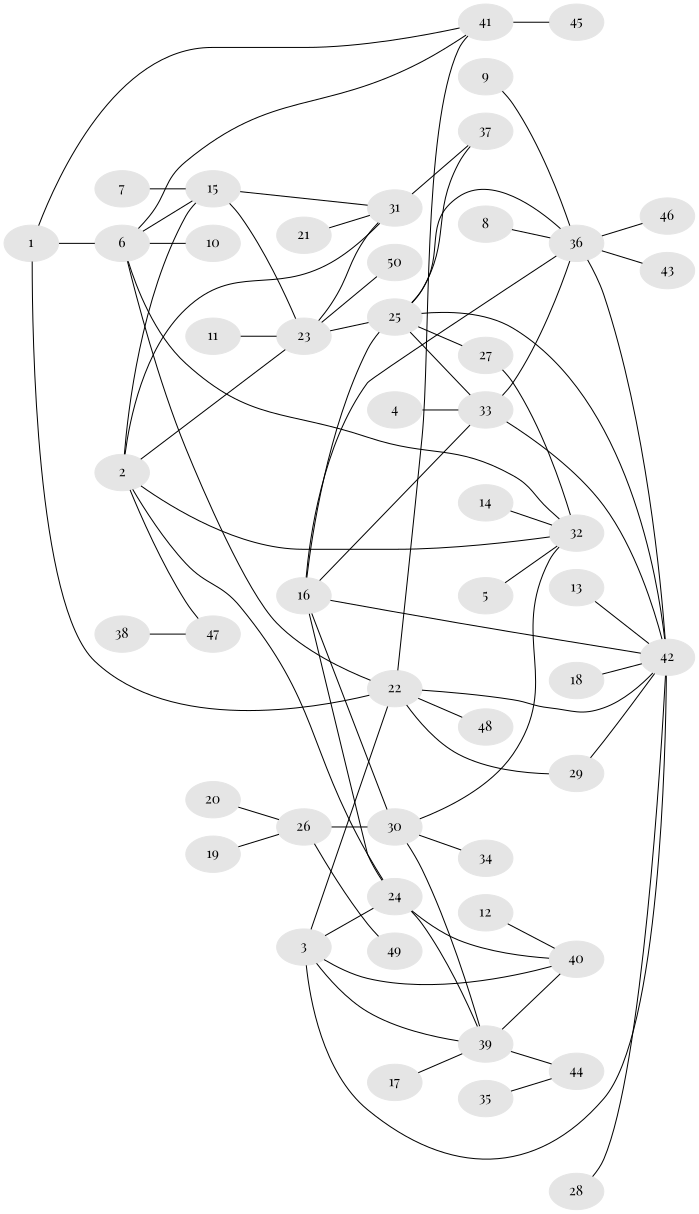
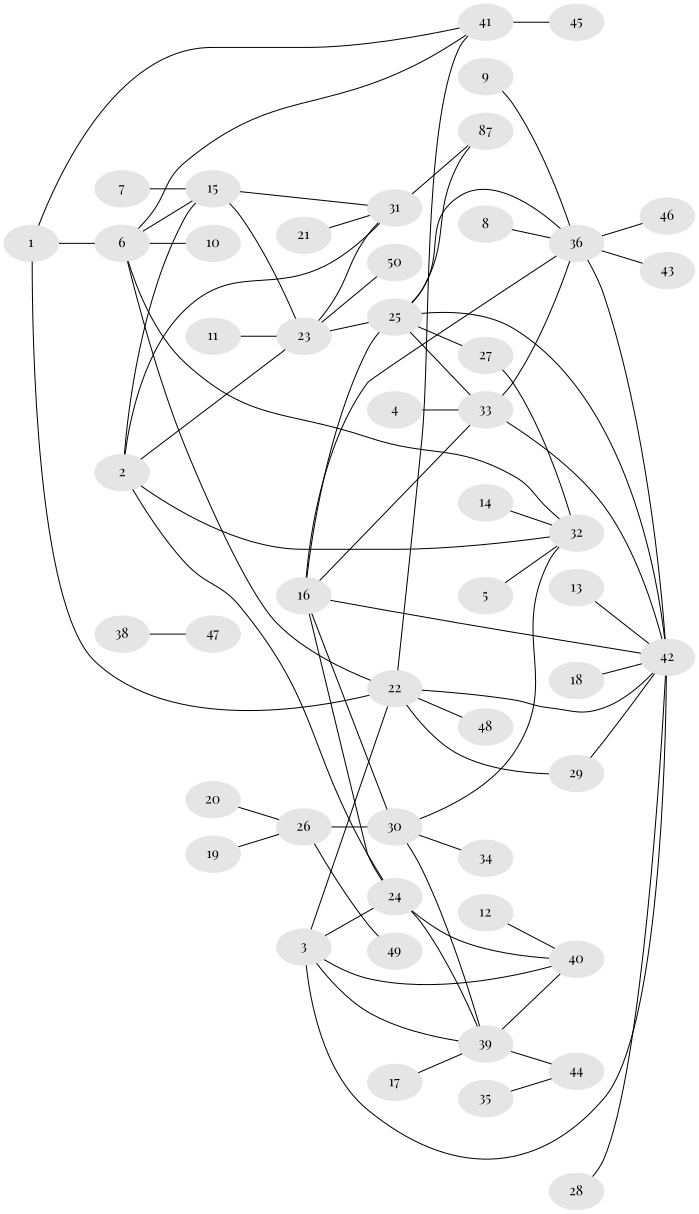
(486, 131) -> (486, 131)
(160, 556) -> none
